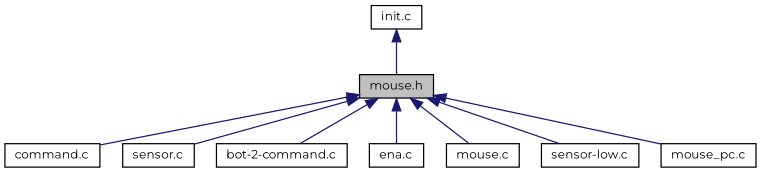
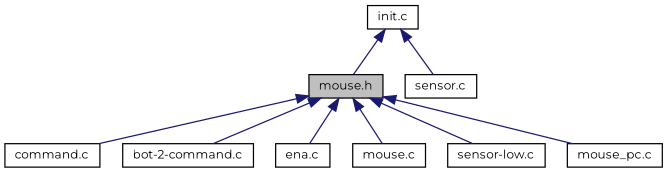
(271, 123) -> (421, 57)
